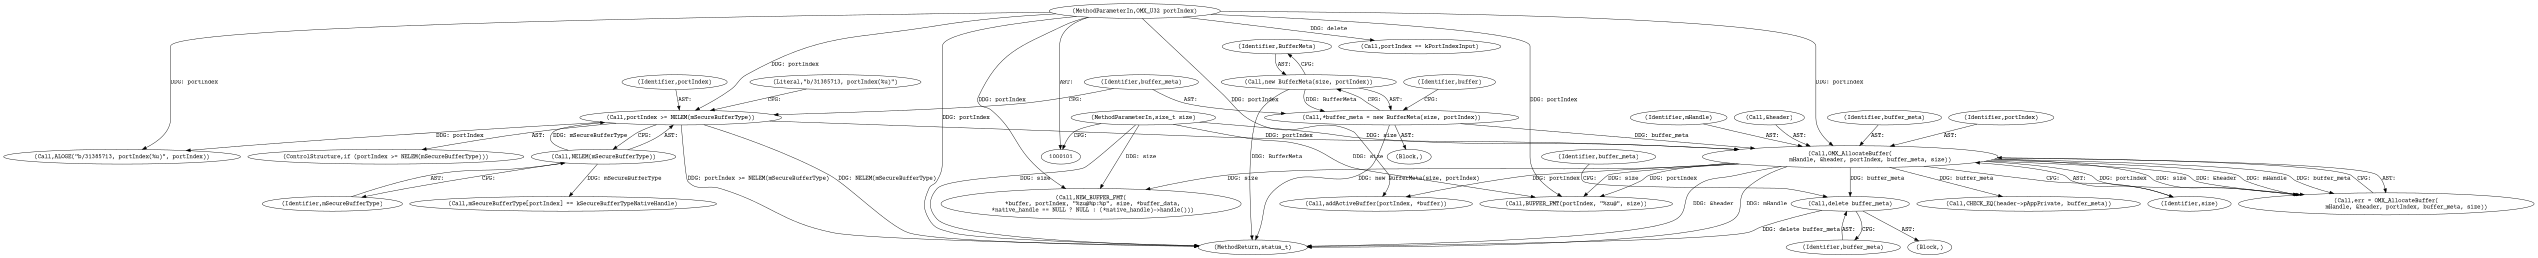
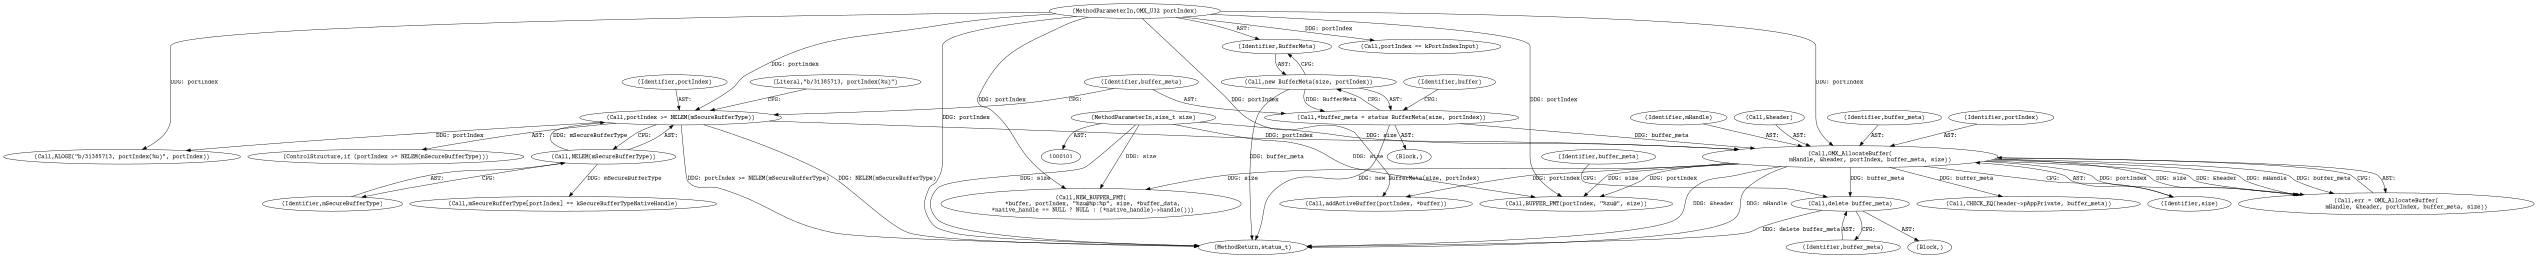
(1329, 29) -> (1329, 29)
(1060, 74) -> (1216, 26)
(1392, 118) -> (1392, 118)
(1082, 135) -> (1082, 135)
(1277, 157) -> (1277, 157)
